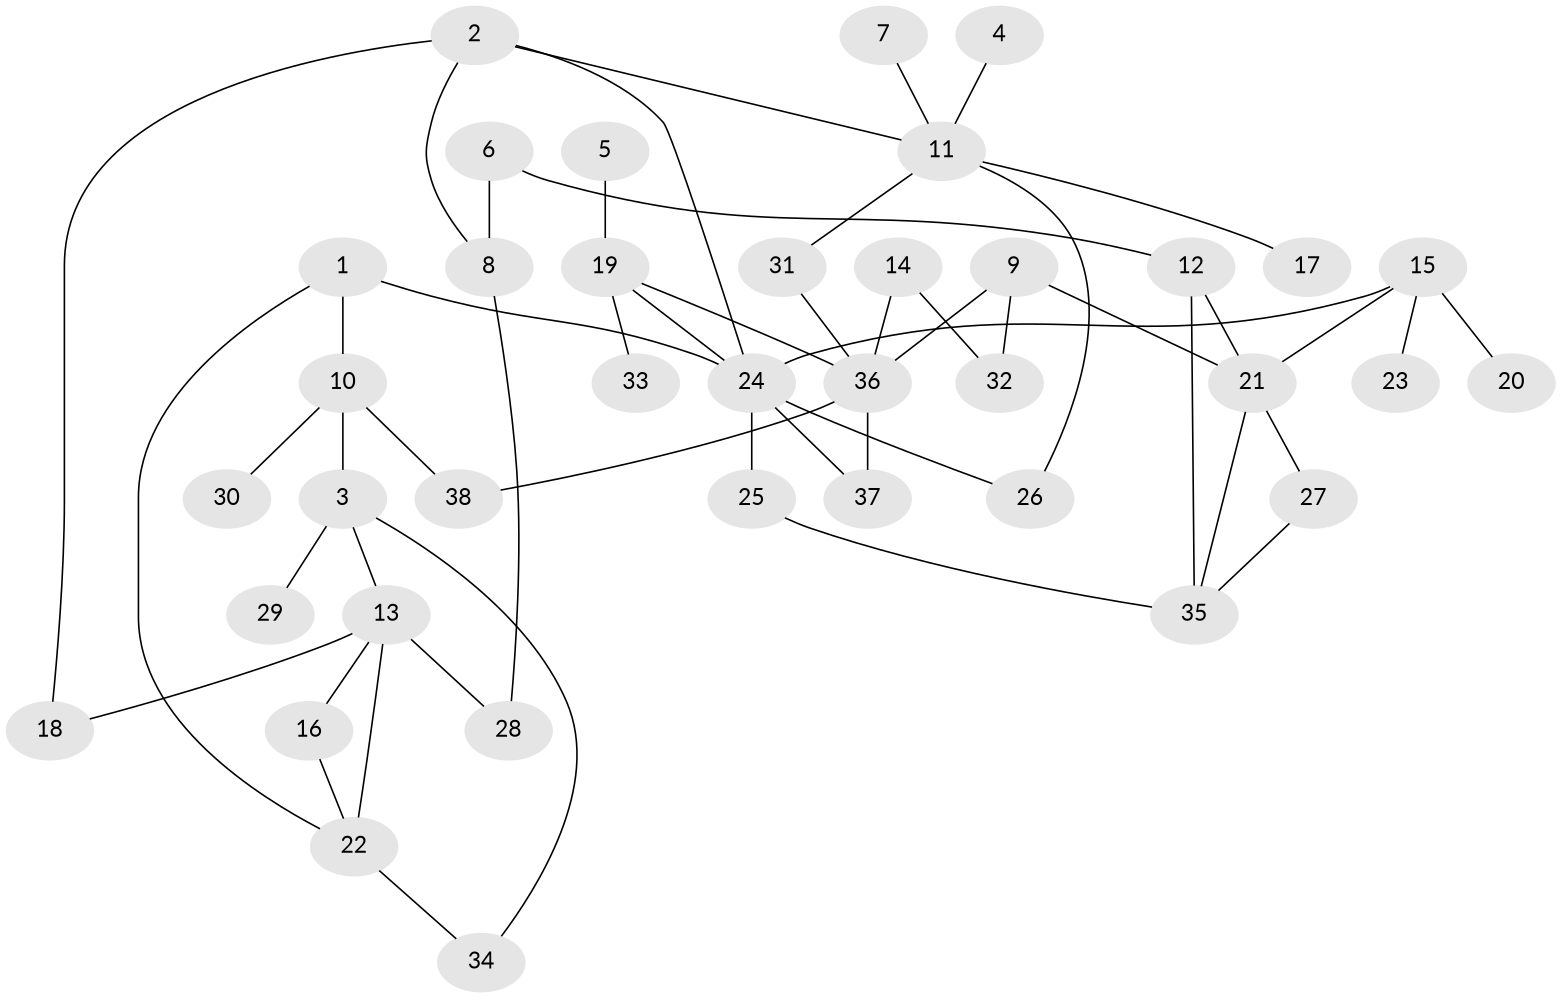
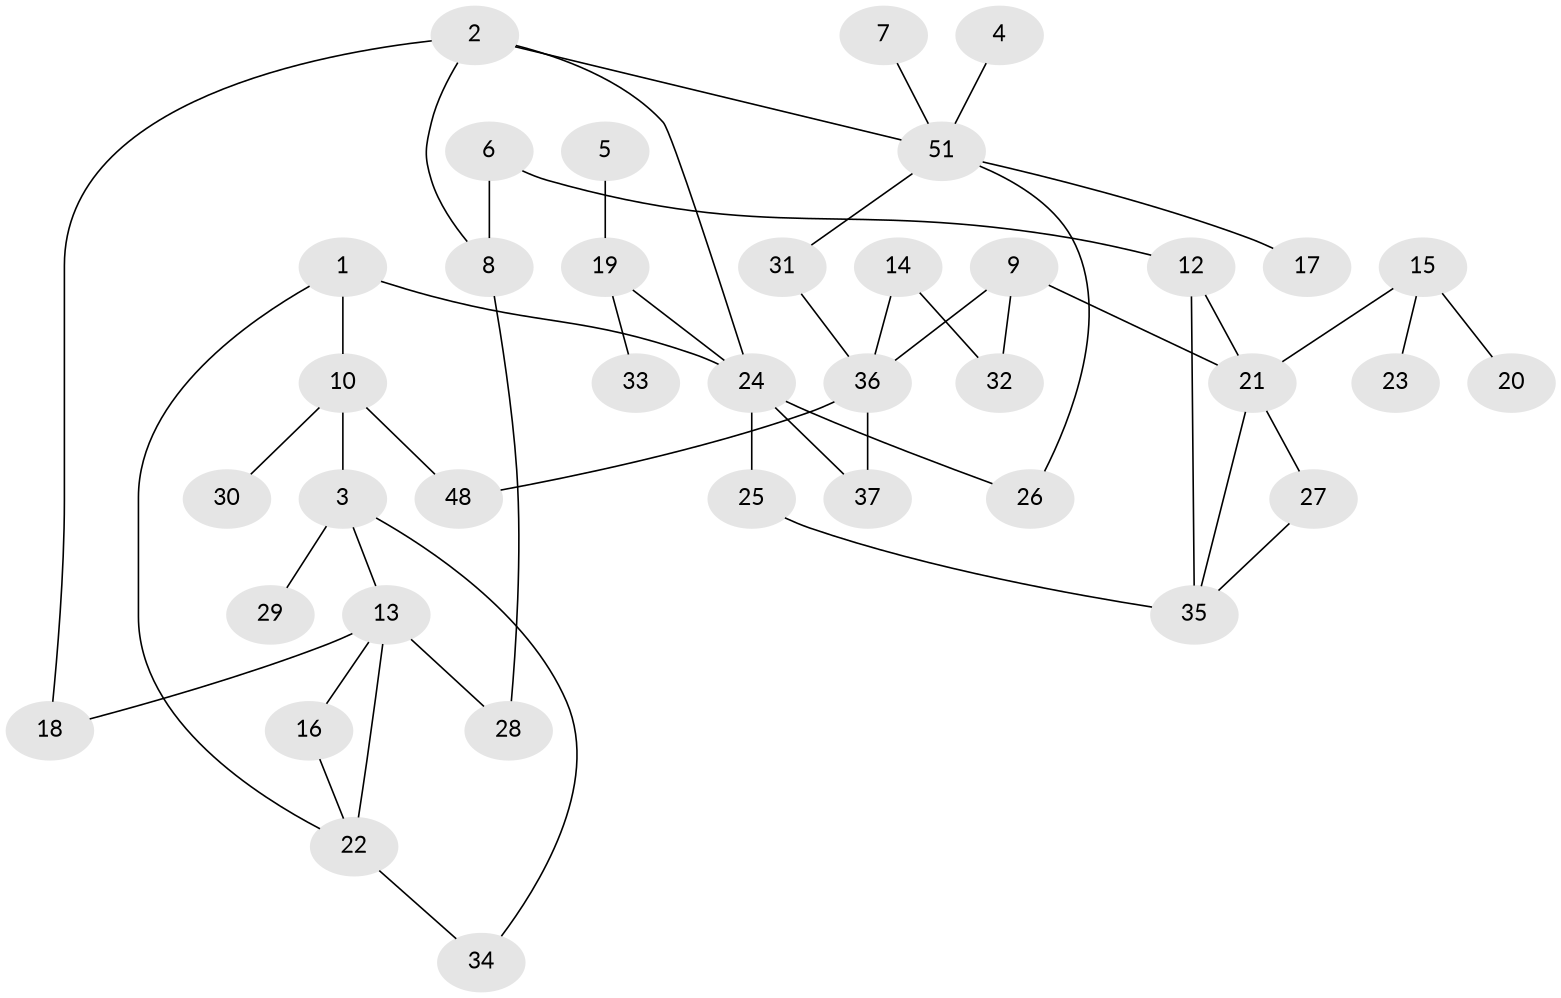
(942, 151) -> (942, 151)
(1103, 325) -> none
(748, 327) -> none
(459, 499) -> (459, 499)
